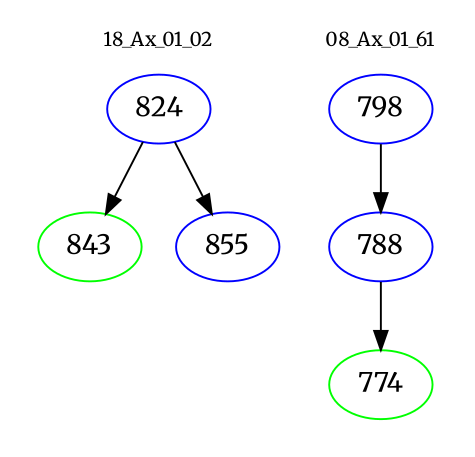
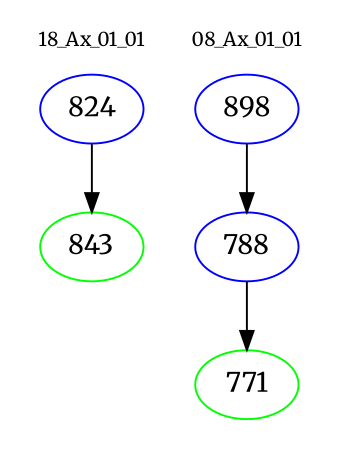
(159, 41) -> (92, 41)
(381, 41) -> (247, 41)
(381, 109) -> (247, 109)
(228, 247) -> none
(381, 385) -> (247, 385)
